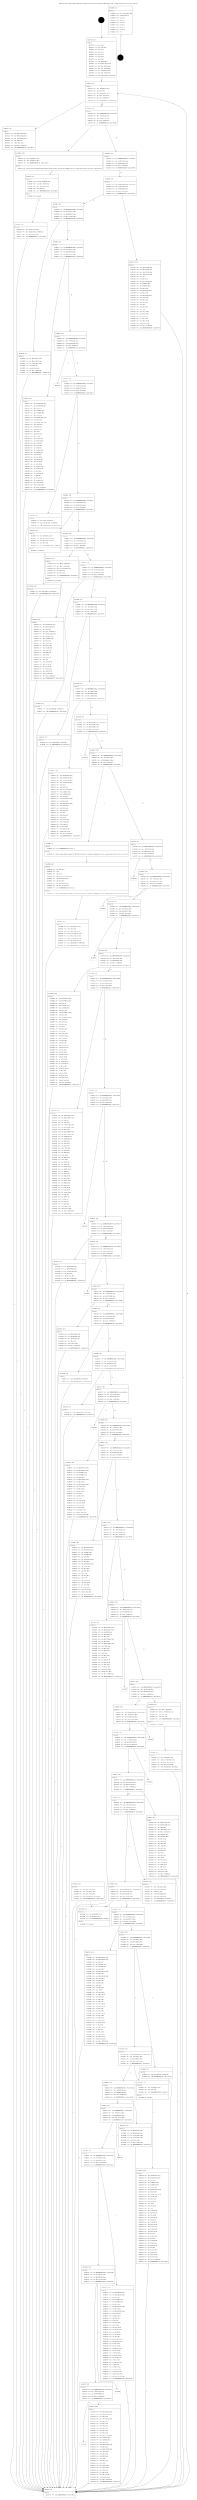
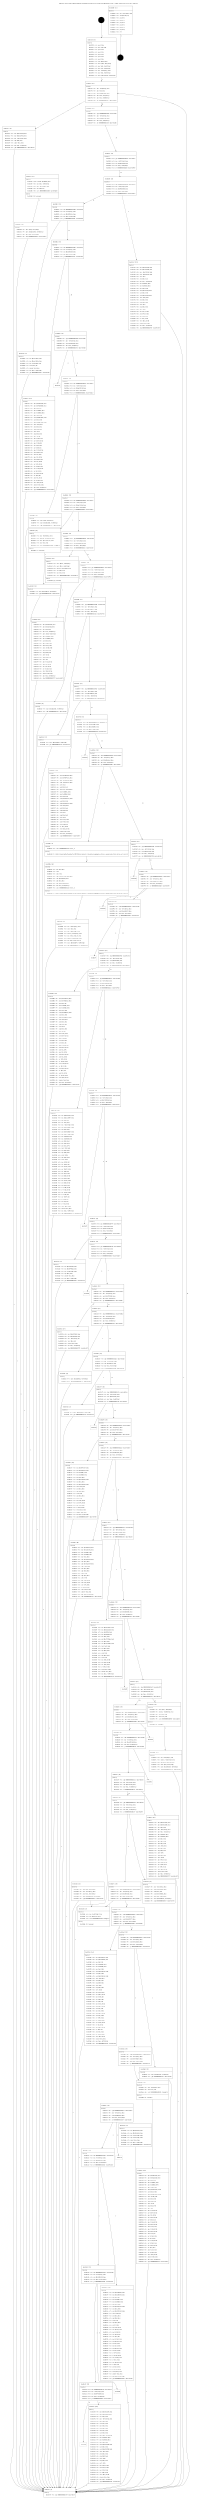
(59, 161) -> none
(119, 2090) -> none
